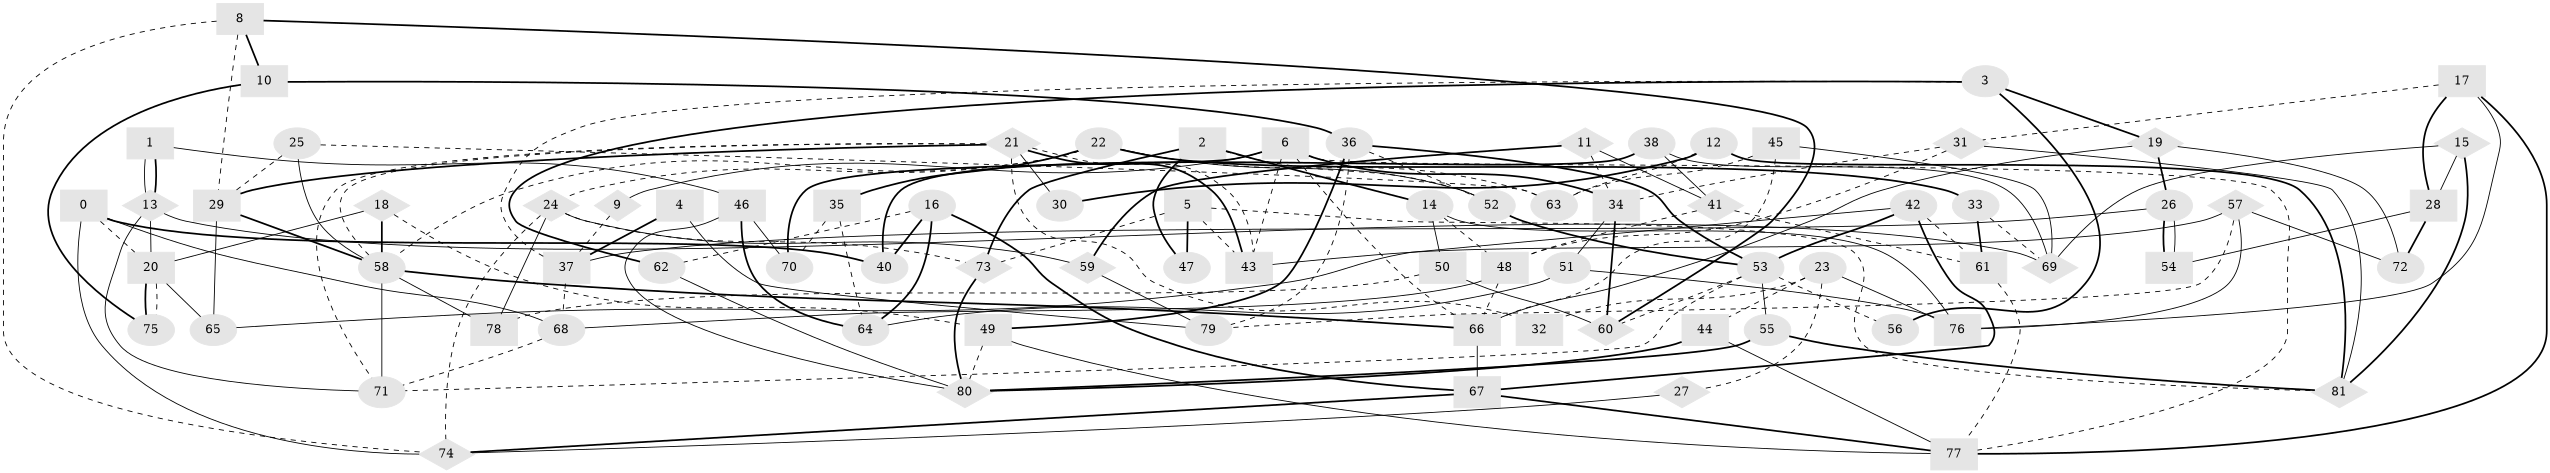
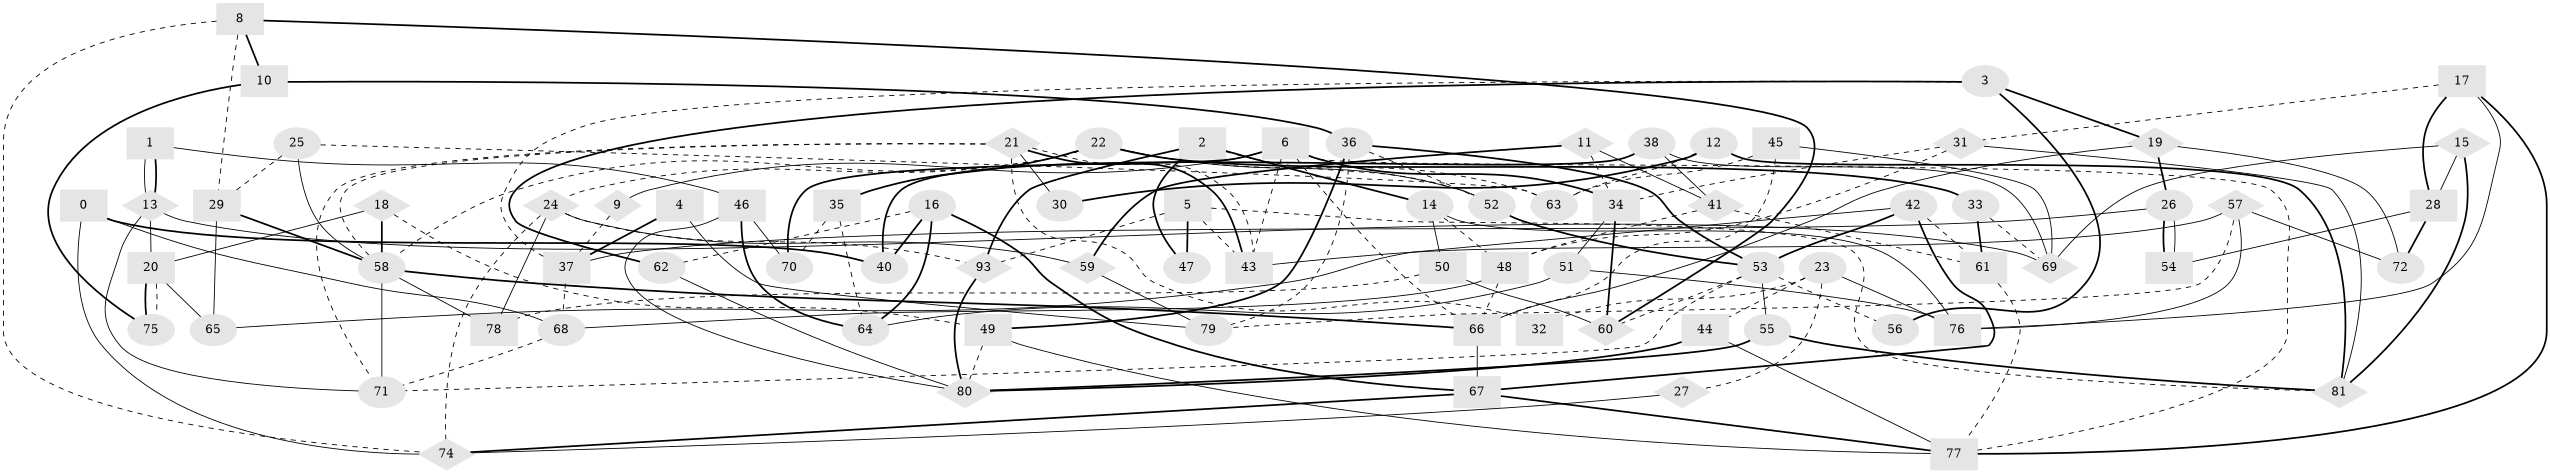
(743, 151) -> none
(118, 237) -> none
(984, 268) -> (984, 268)
